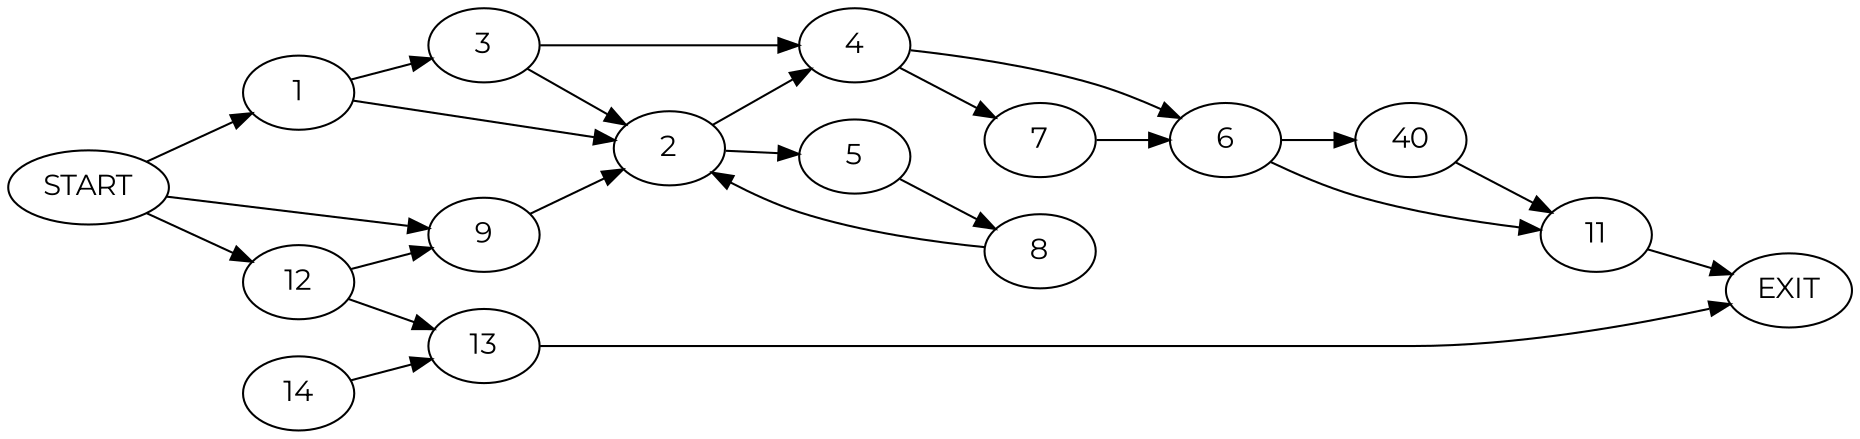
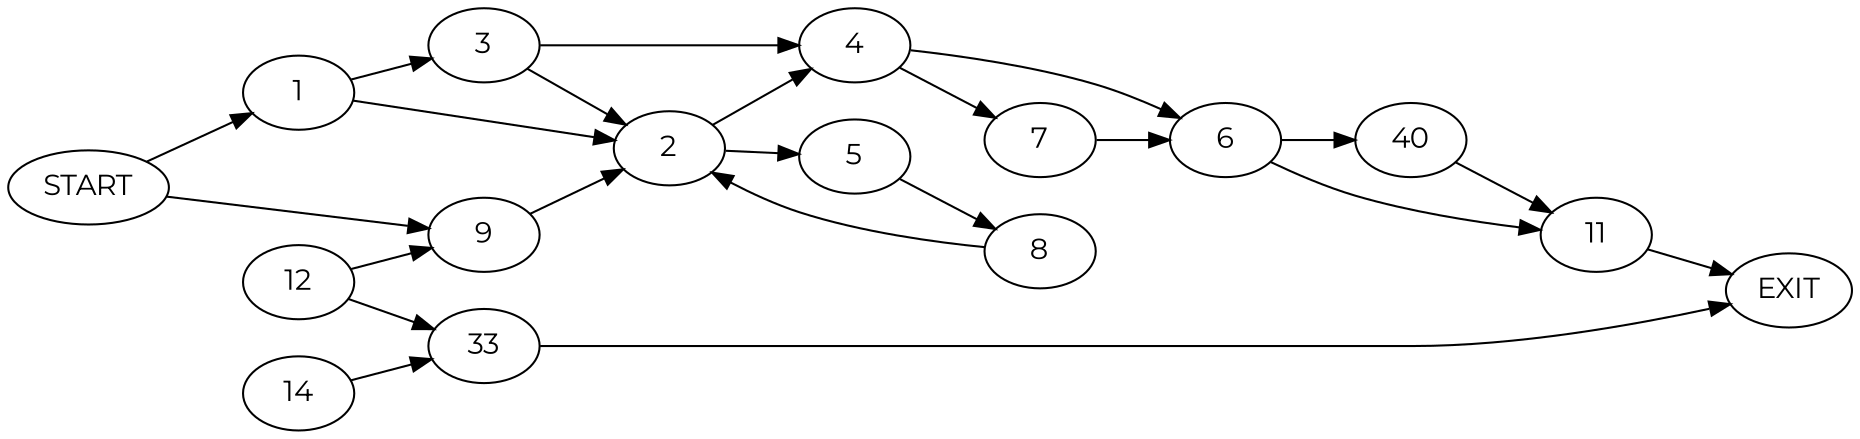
(190, 233) -> none
(484, 346) -> (484, 346)
